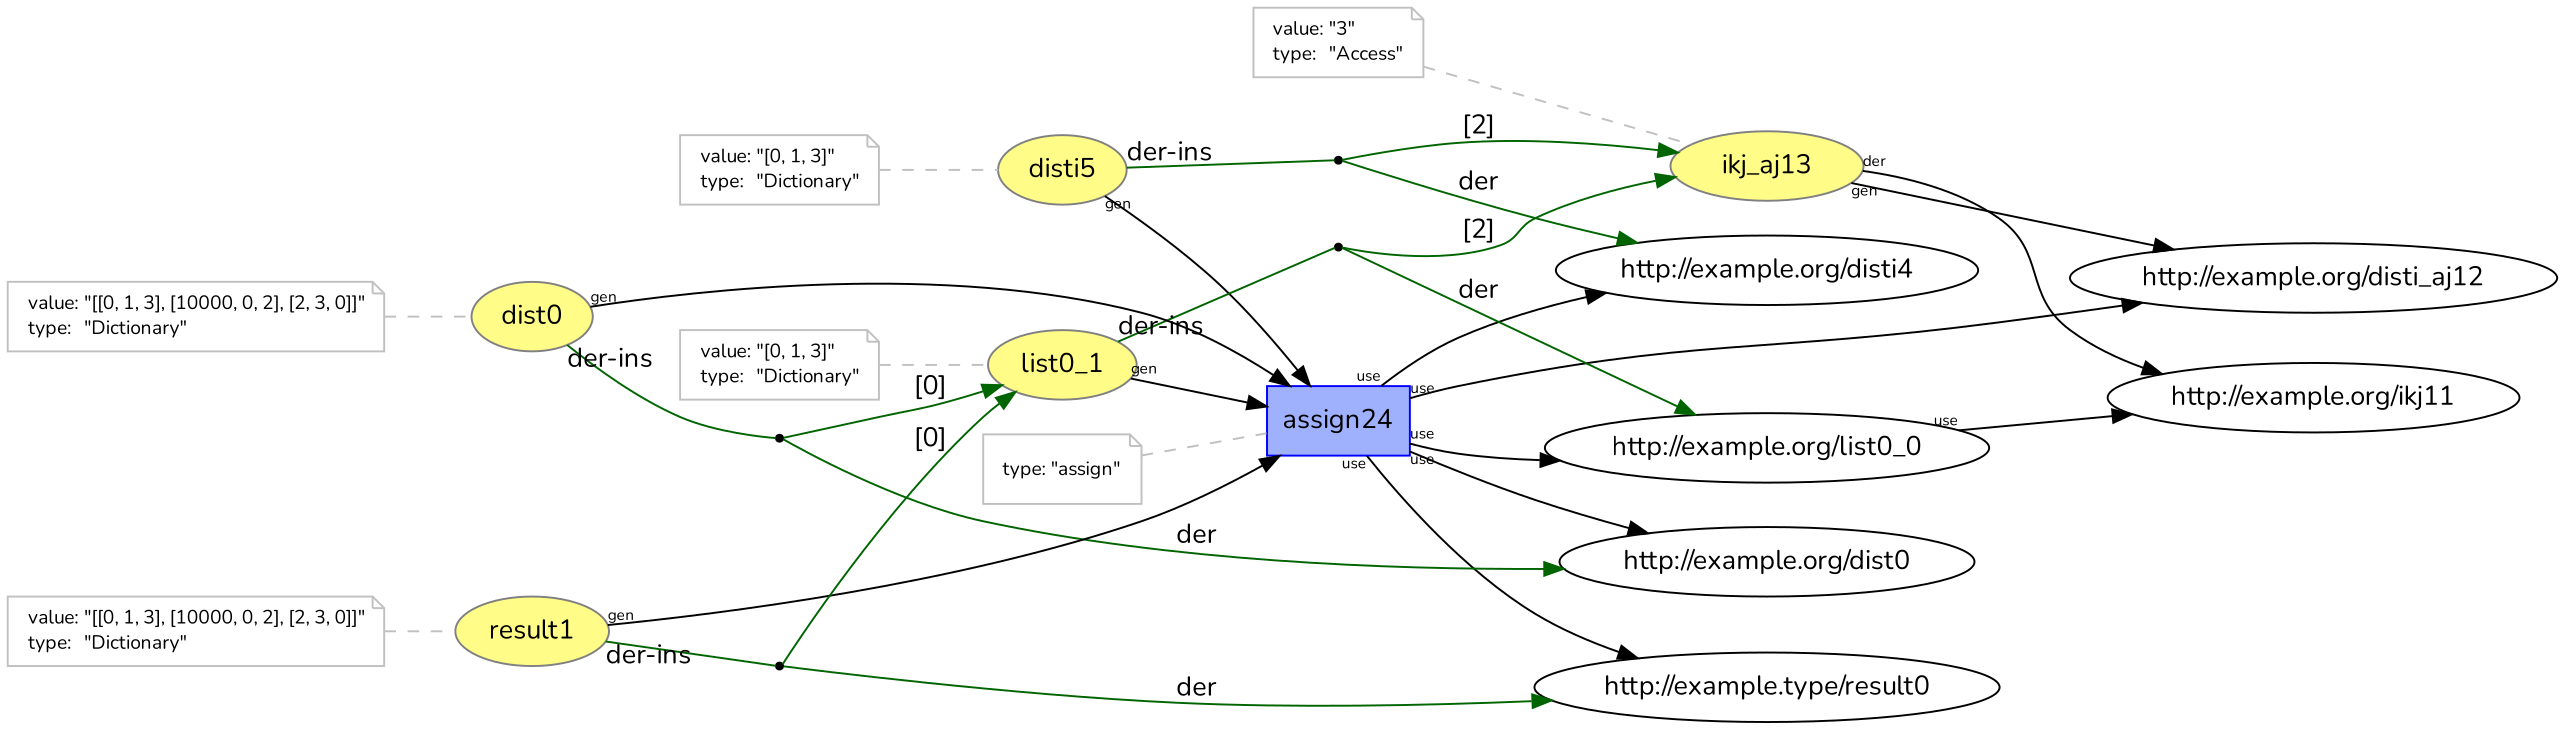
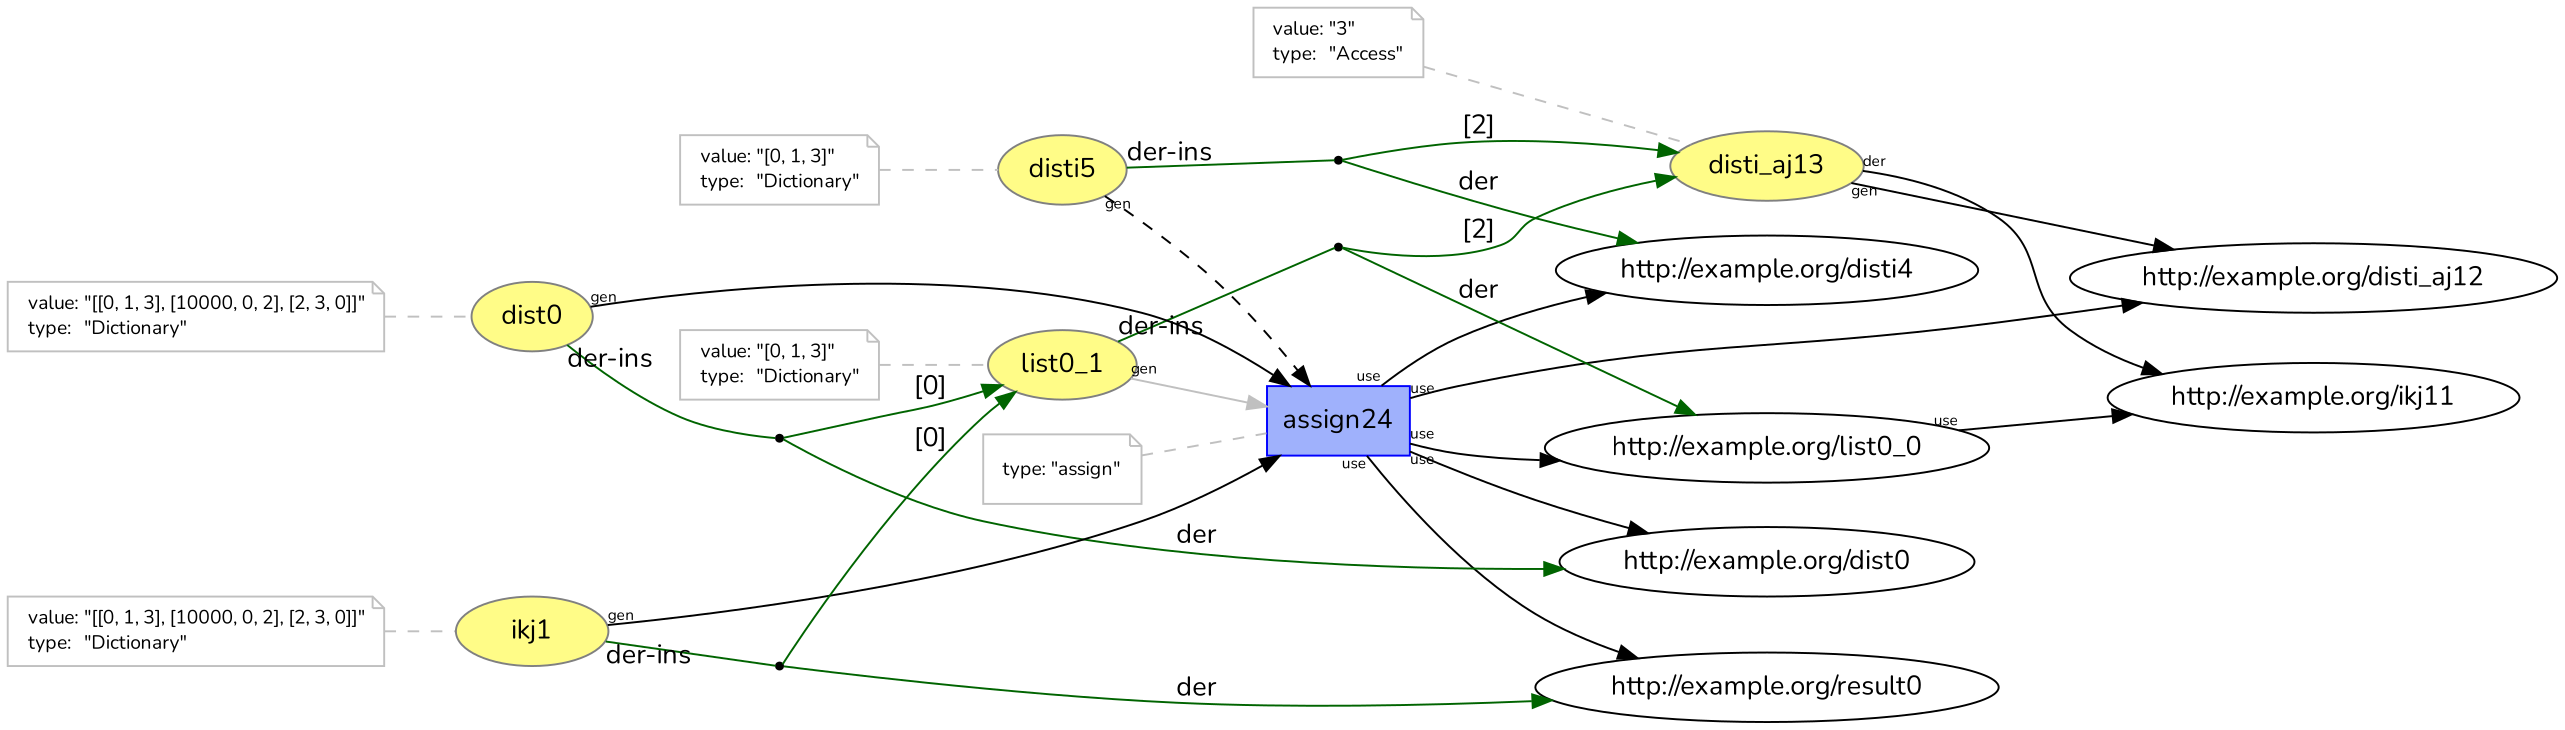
(1767, 166) -> (1767, 166)
(1209, 275) -> (1209, 275)
(1189, 391) -> (1189, 391)
(532, 631) -> (532, 631)
(1767, 687) -> (1767, 687)
